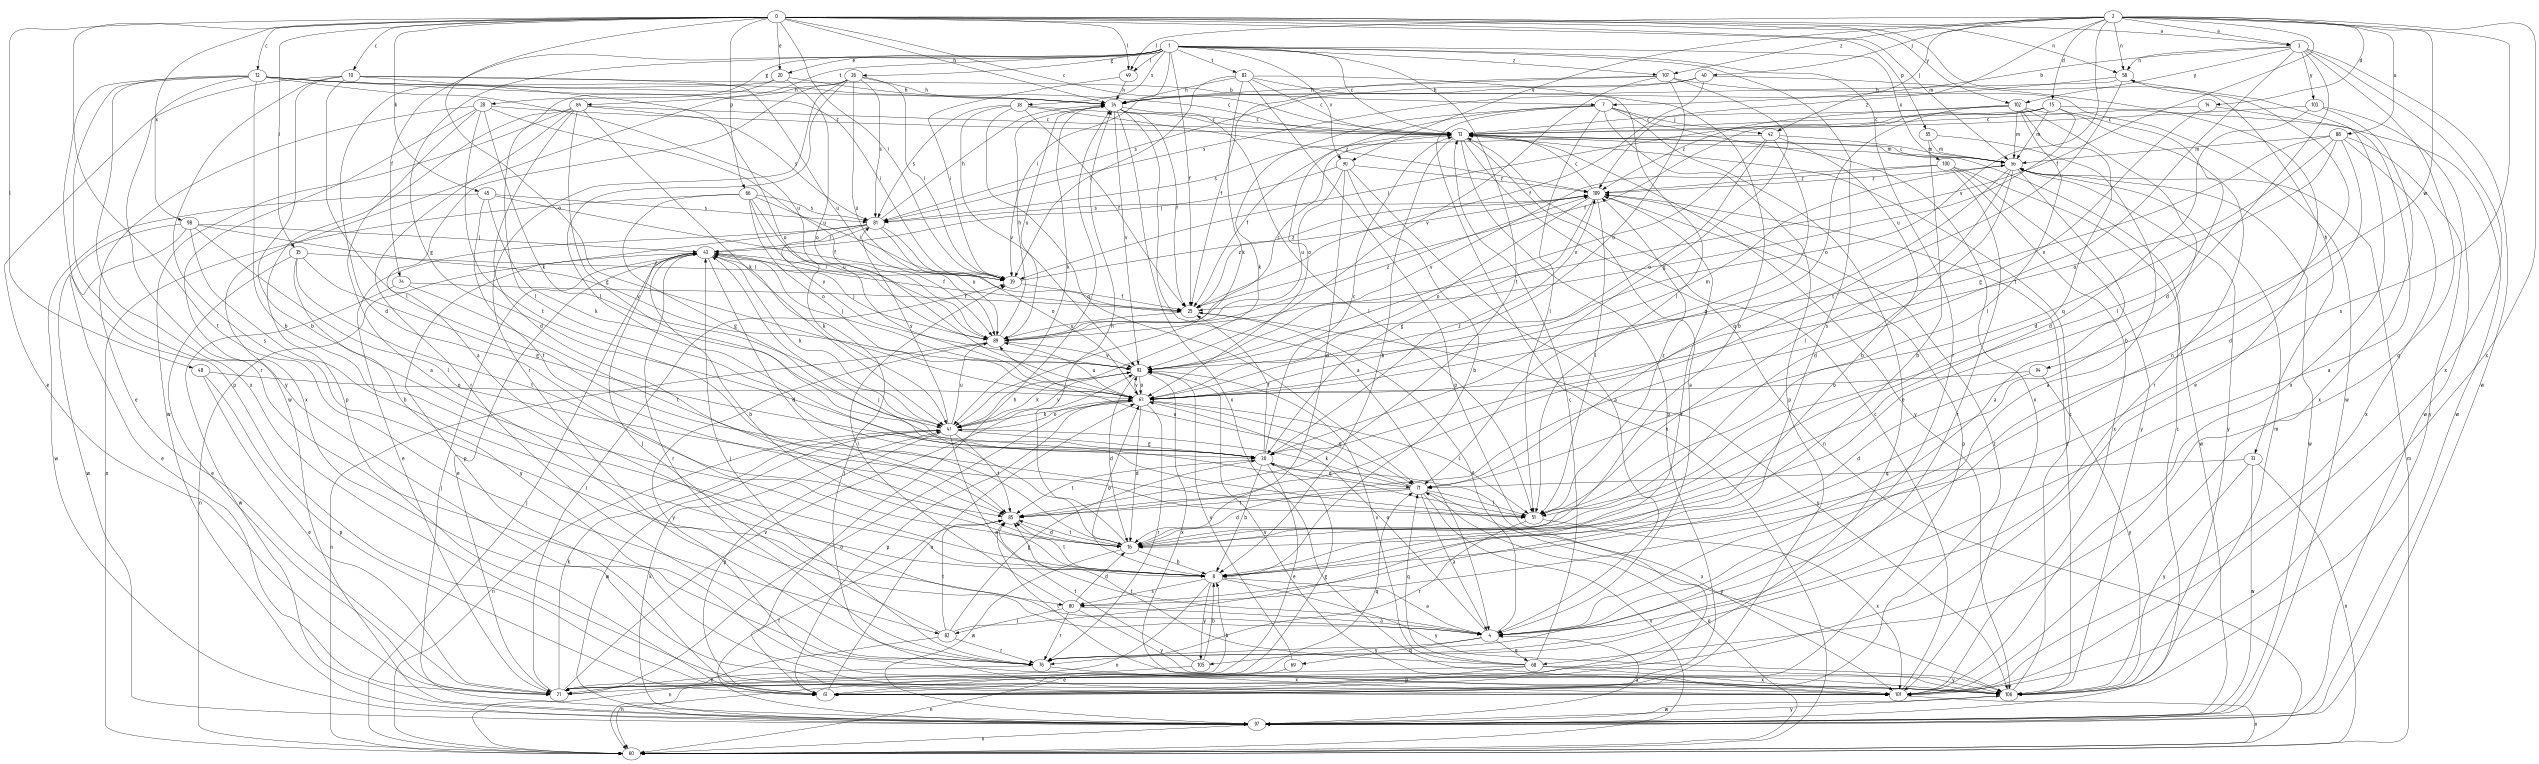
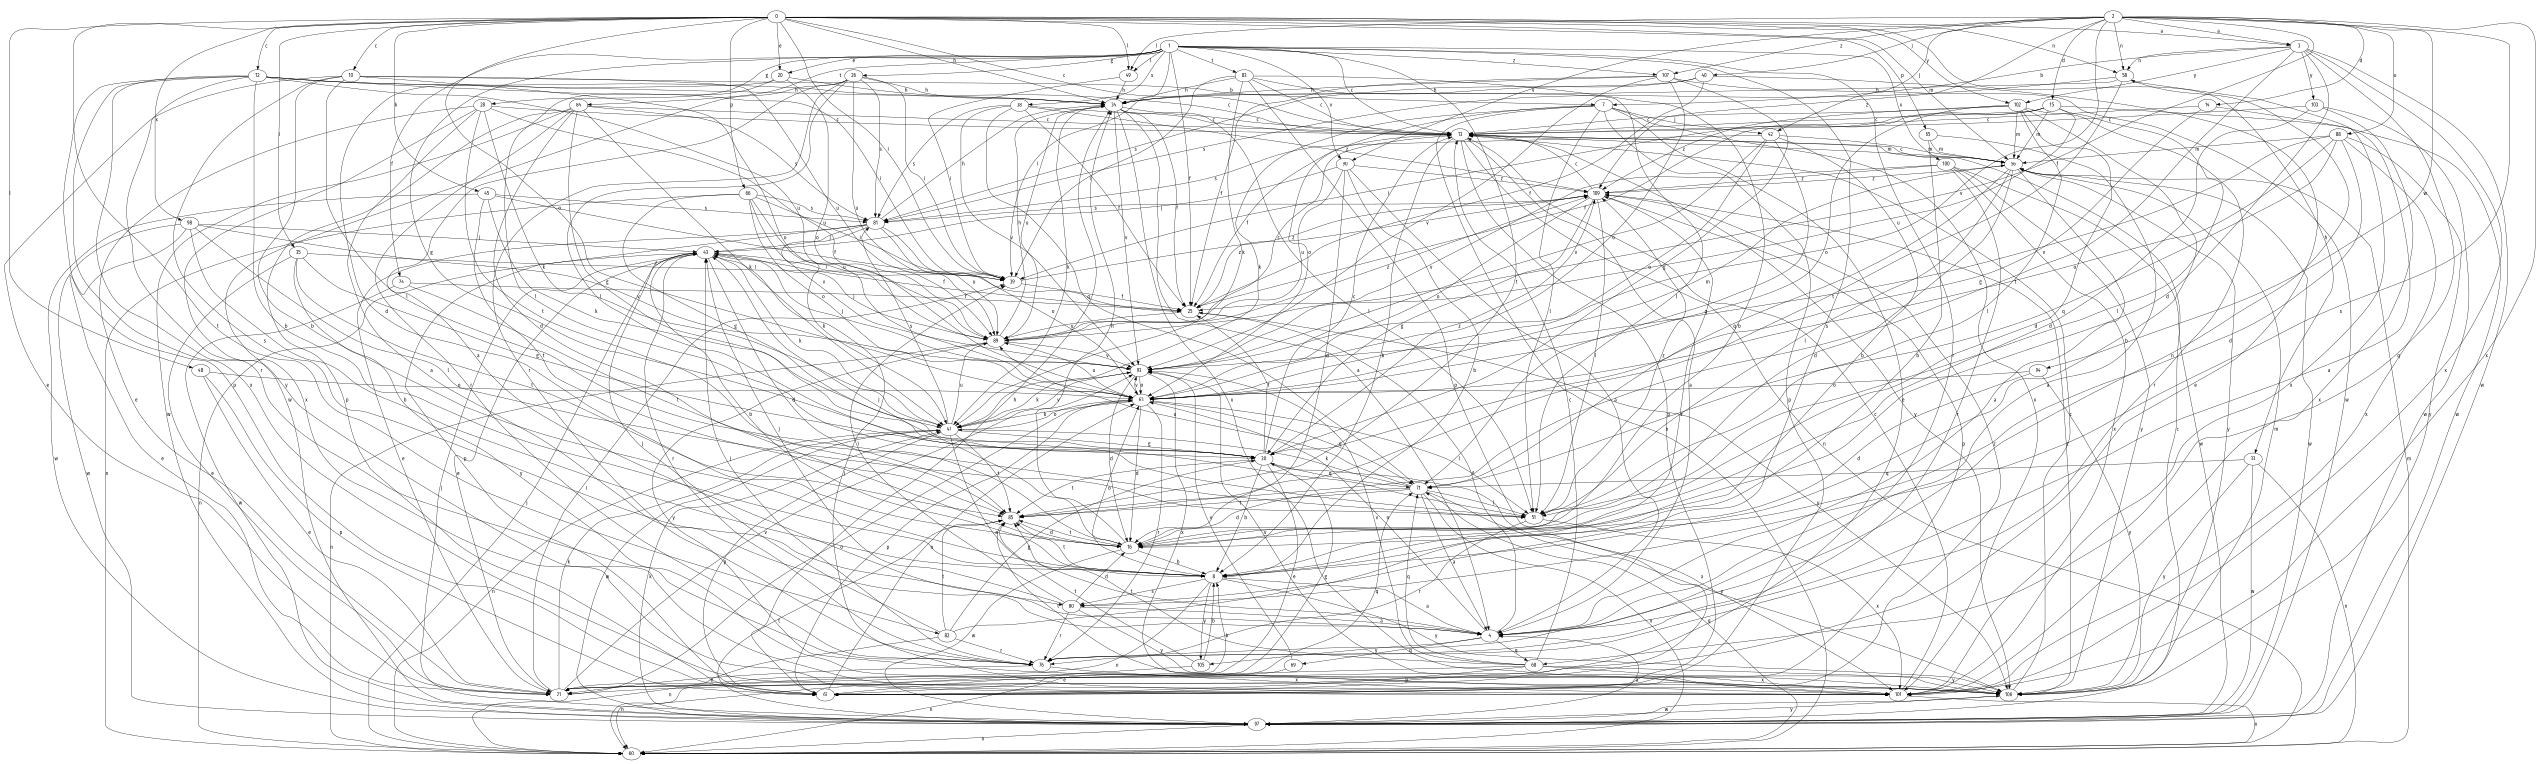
(1011, 620) -> (823, 503)
